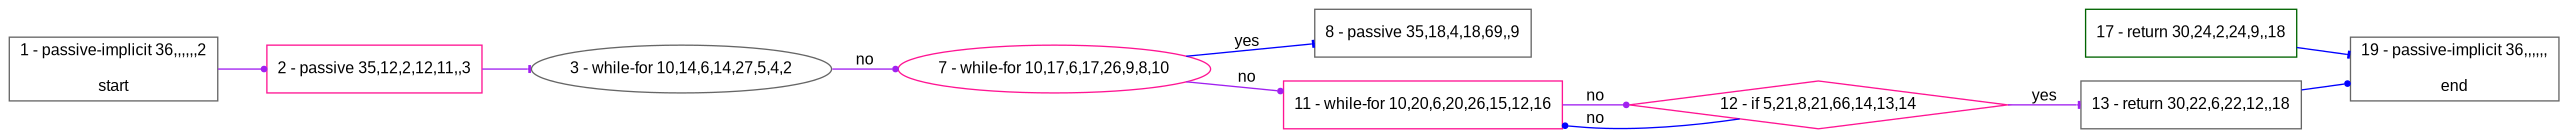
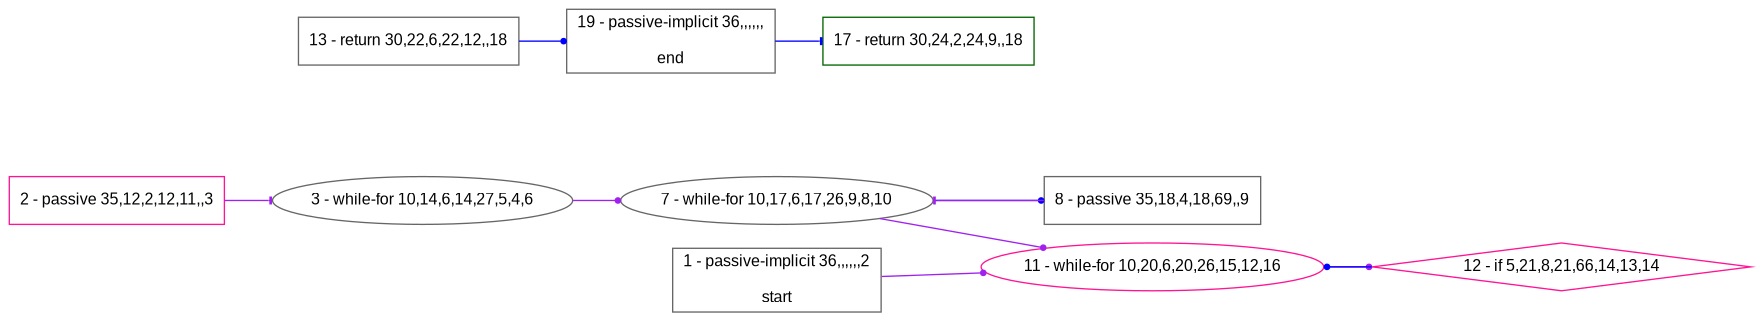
(1249, 50) -> (986, 200)
(2322, 51) -> (797, 41)
(240, 69) -> (931, 275)
(682, 69) -> (423, 200)
(1054, 69) -> (777, 200)
(1247, 78) -> (1751, 200)
(1596, 96) -> (1751, 200)
(1423, 105) -> (1152, 267)
(2042, 105) -> none
none -> (990, 200)
